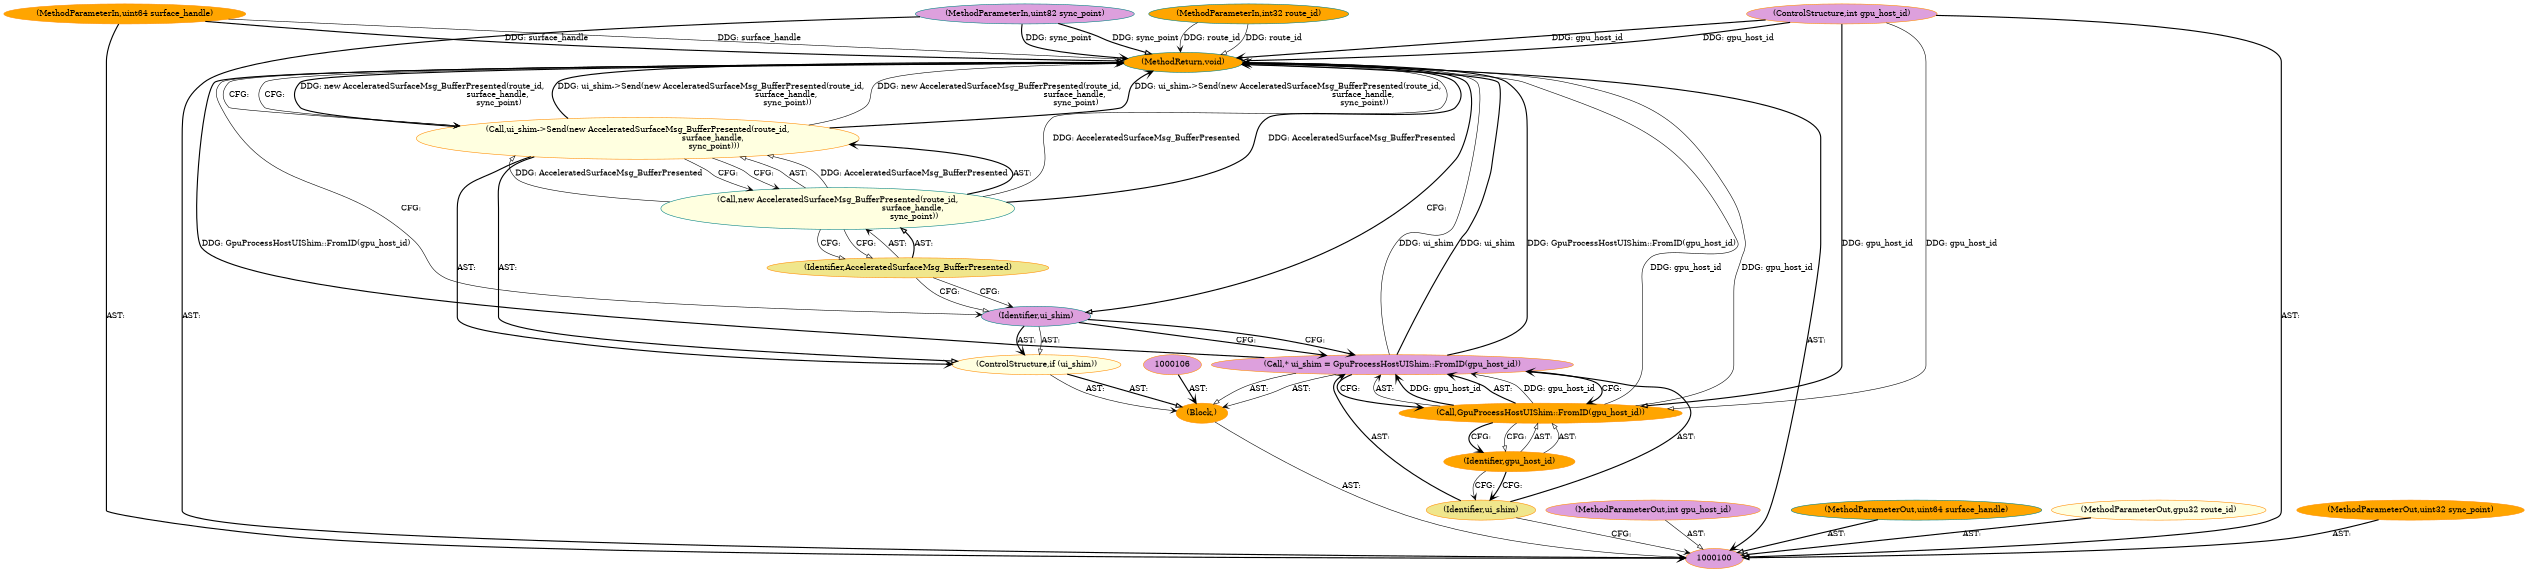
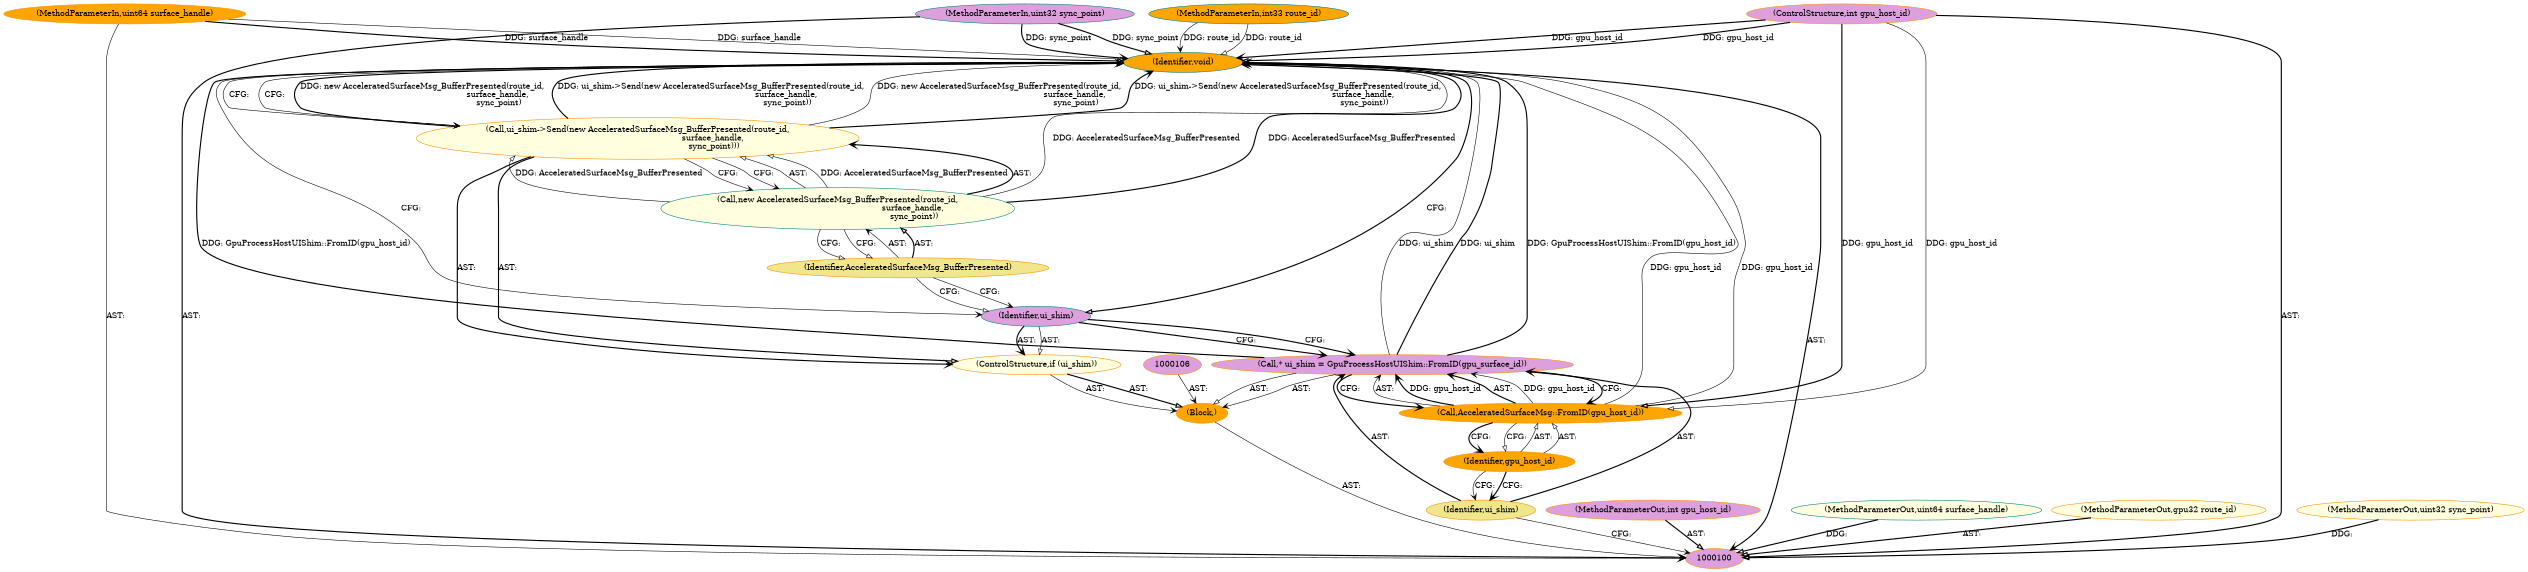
(1025, 14) -> (1025, 14)
(1249, 14) -> (1249, 14)
(1183, 62) -> (1183, 62)
(1392, 365) -> (1392, 365)
(1186, 387) -> (1186, 387)
(1541, 413) -> (1541, 413)
(1917, 510) -> (1917, 510)
(2411, 510) -> (2411, 510)
(1437, 524) -> (1437, 524)
(1682, 533) -> (1682, 533)
(1838, 534) -> (1838, 534)
(2343, 534) -> (2343, 534)
(647, 551) -> (647, 551)
